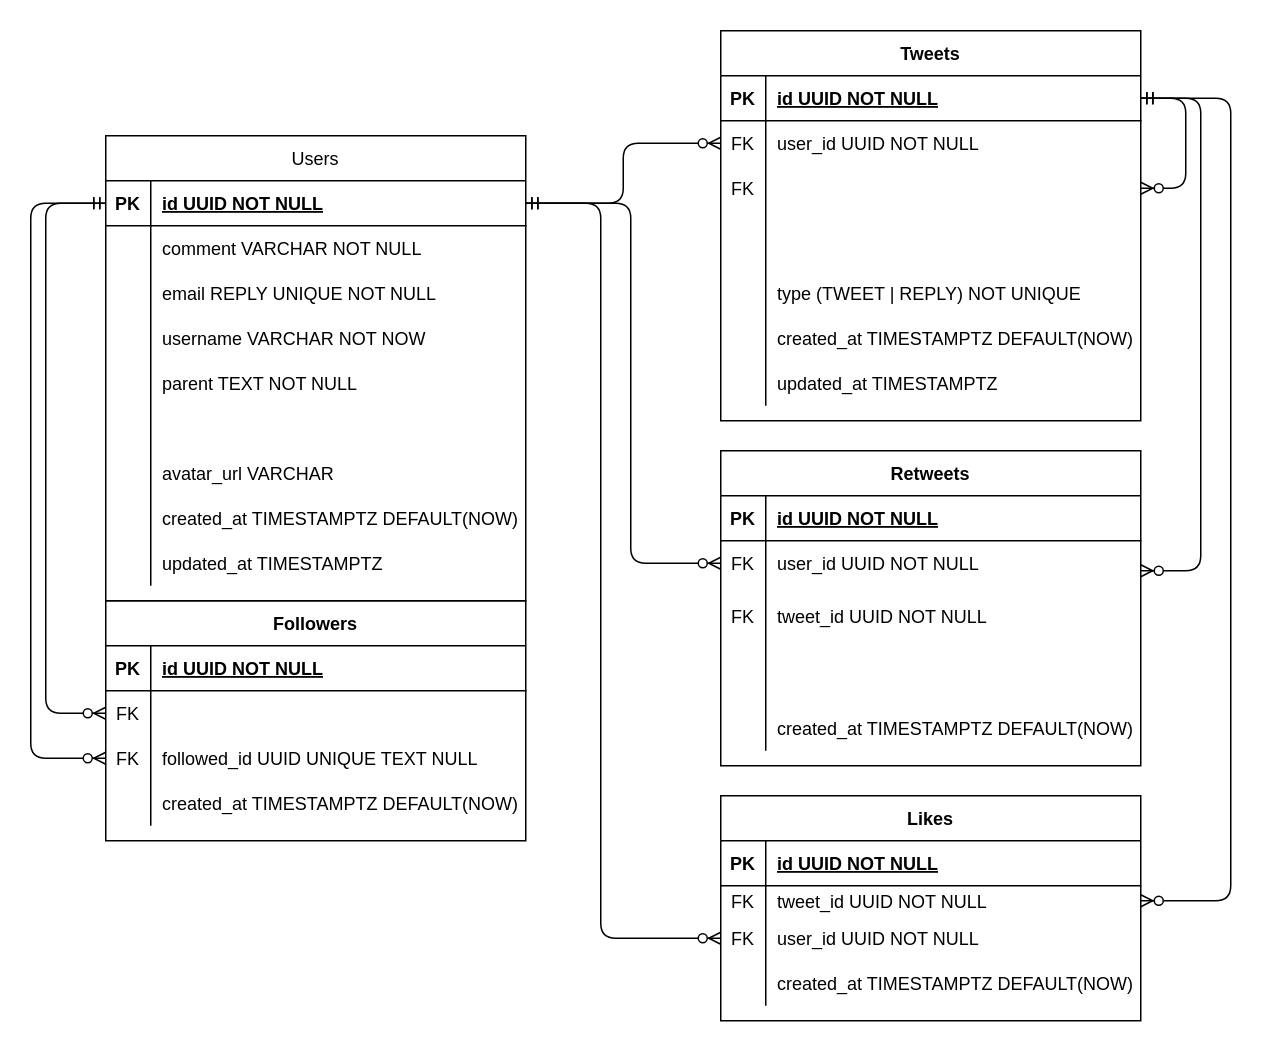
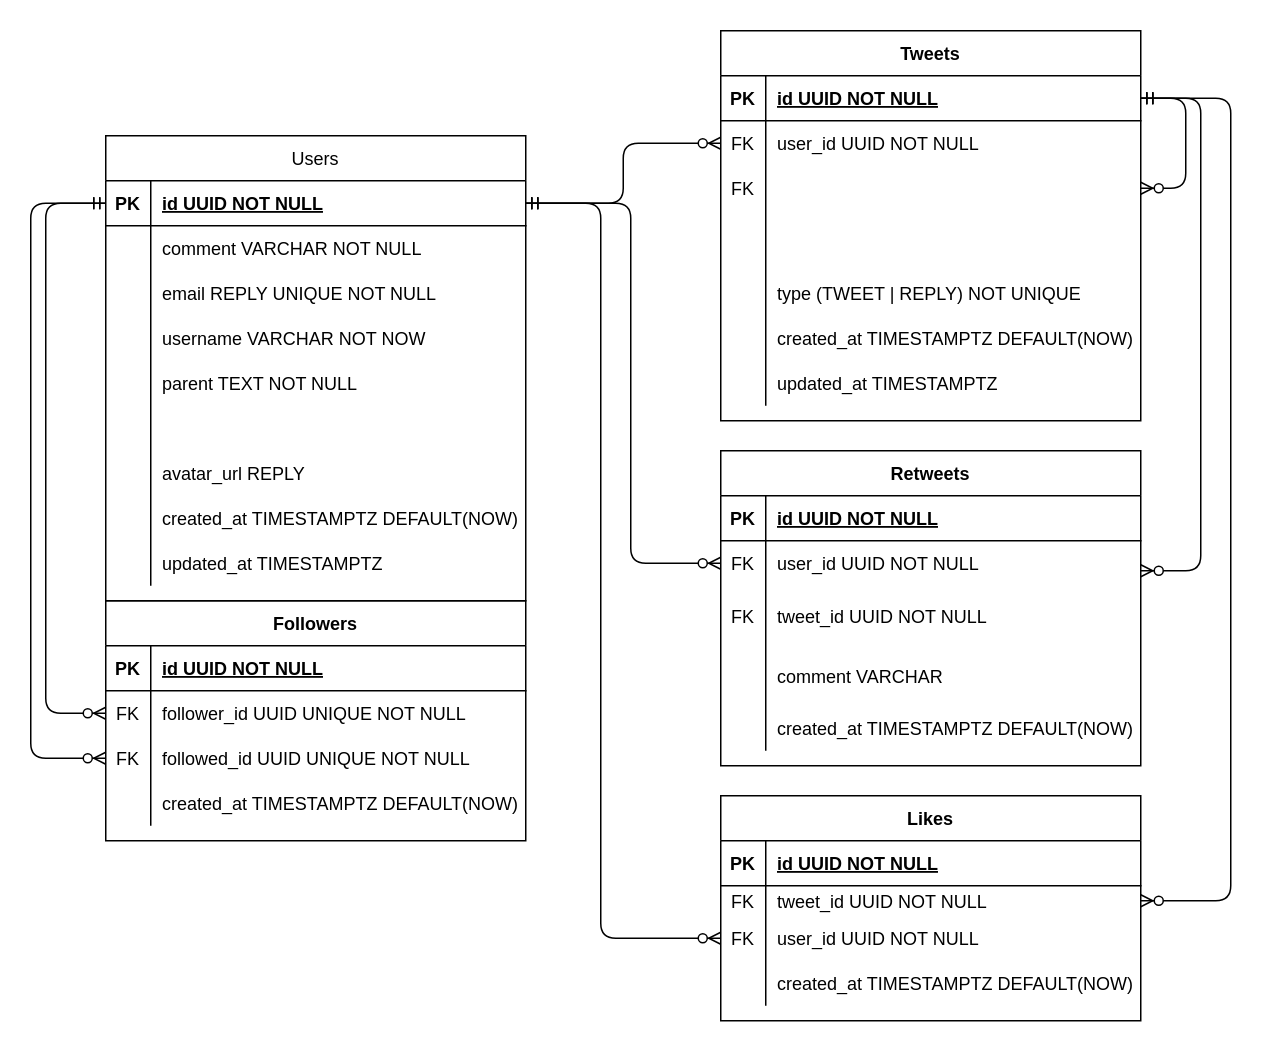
(248, 474) -> (238, 474)
none -> (953, 676)
none -> (338, 713)
(312, 759) -> (307, 759)
